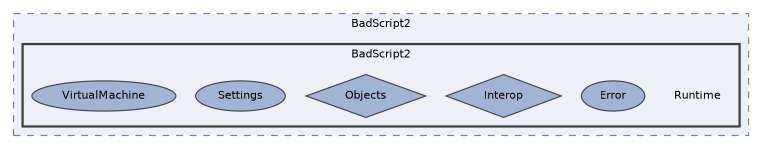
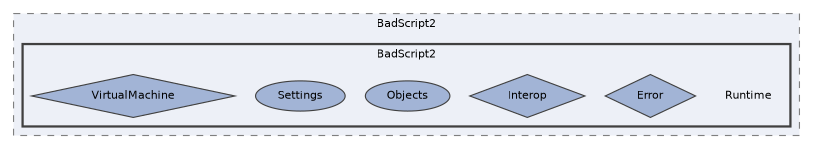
(104, 96) -> (133, 96)
(366, 96) -> (408, 96)
(613, 96) -> (650, 96)
